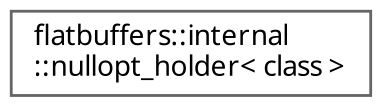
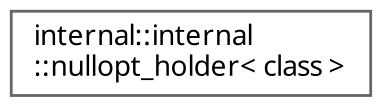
(191, 53) -> (191, 53)
